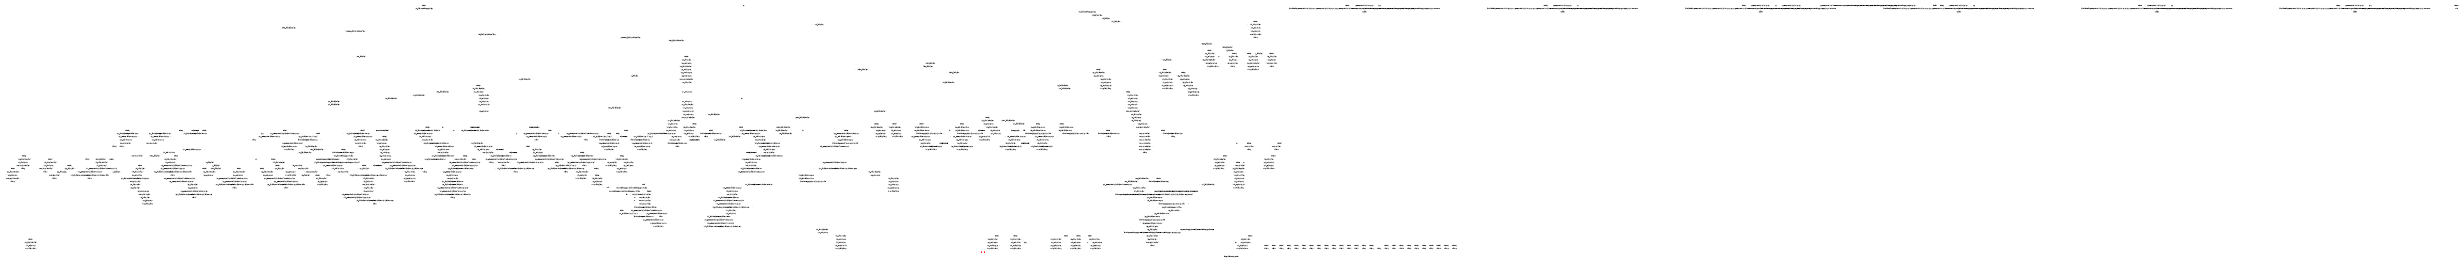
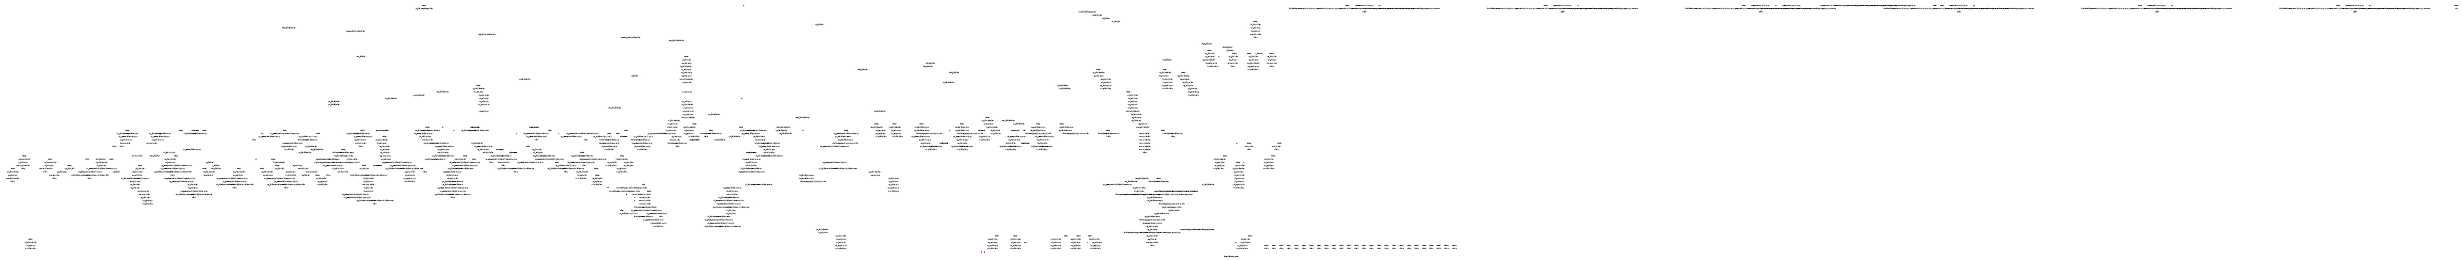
none -> (1379, 246)
